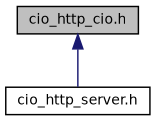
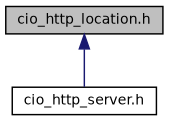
(78, 20) -> (84, 20)
